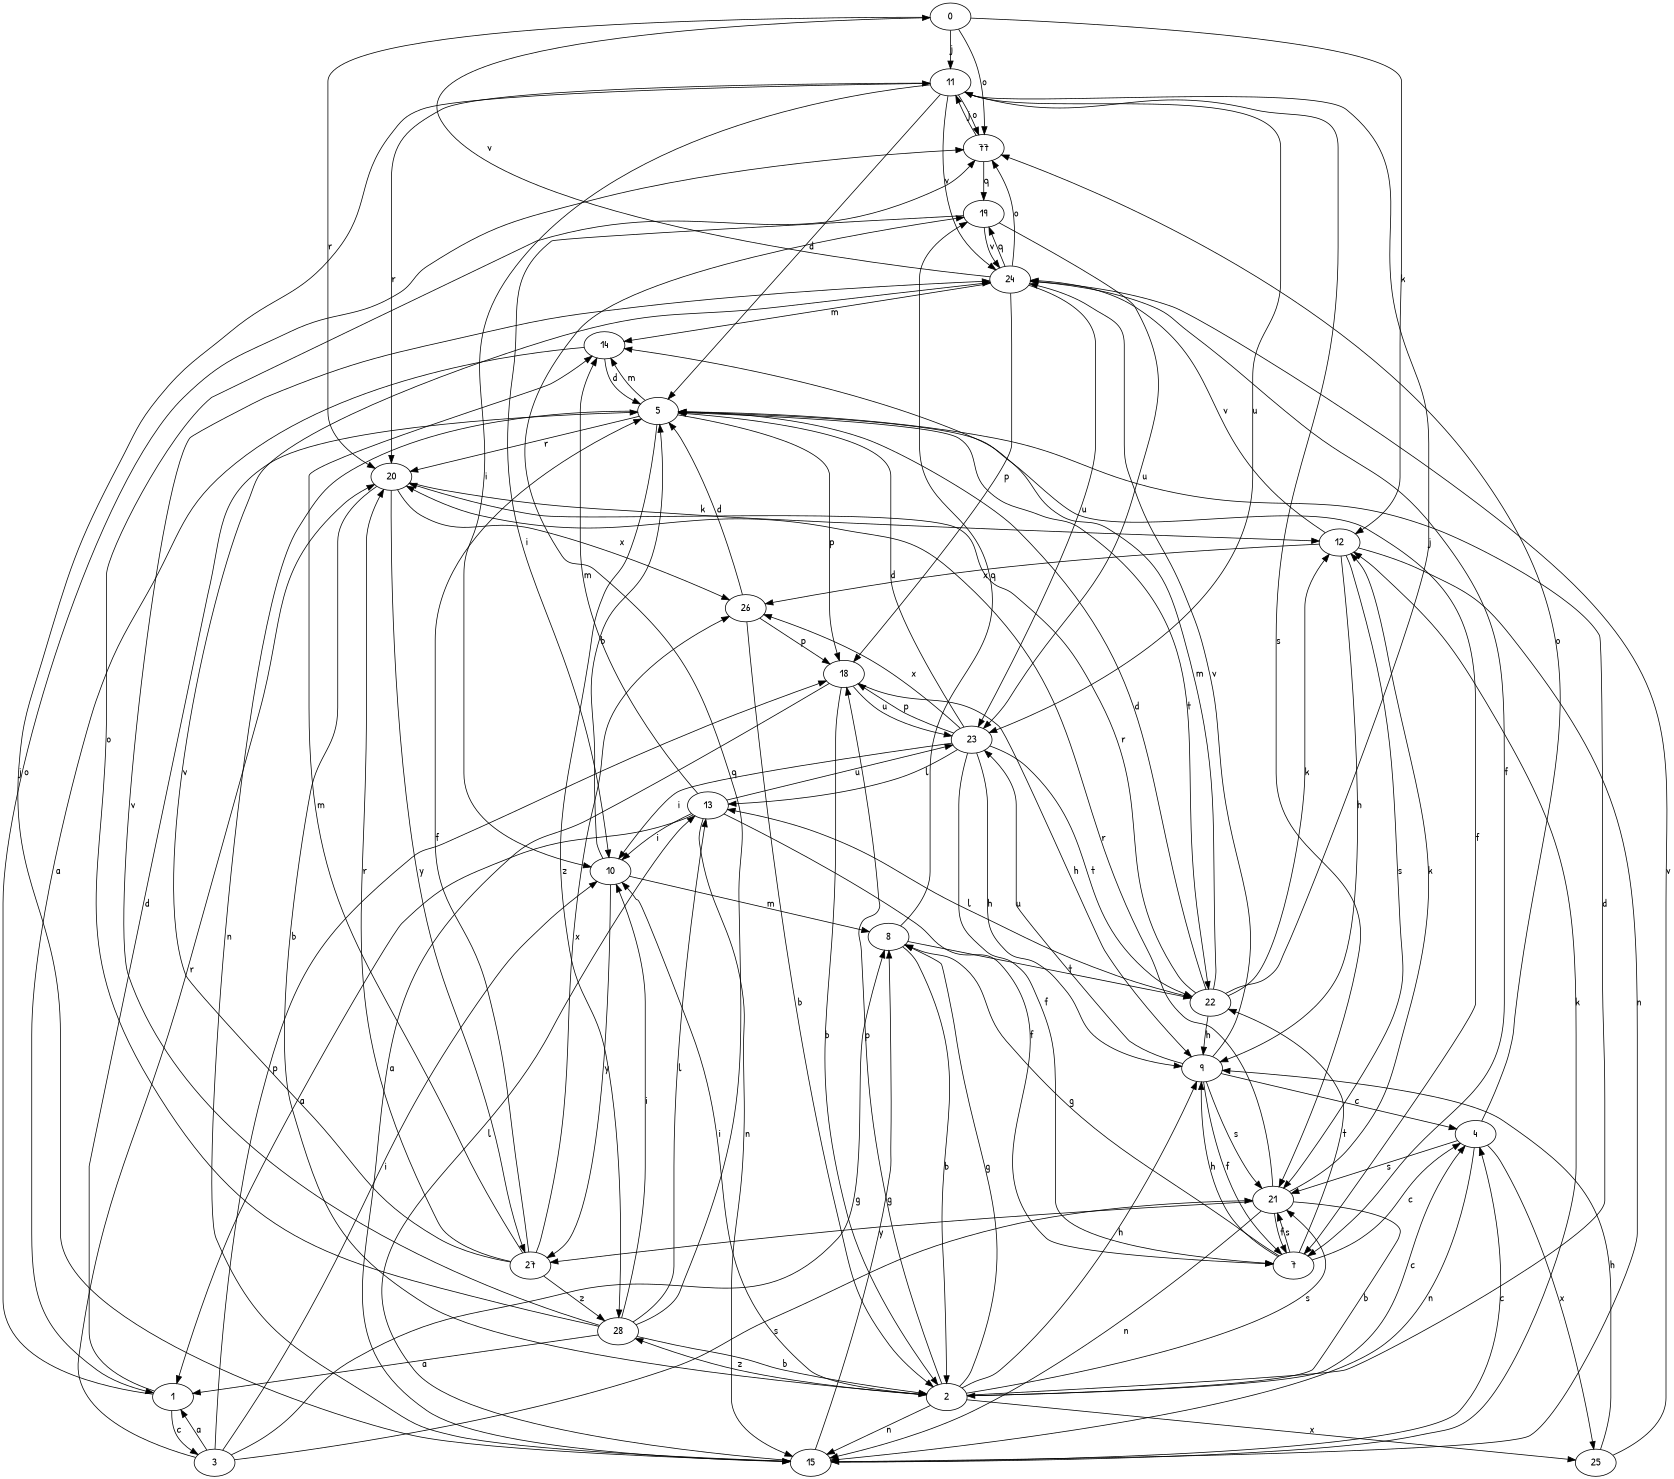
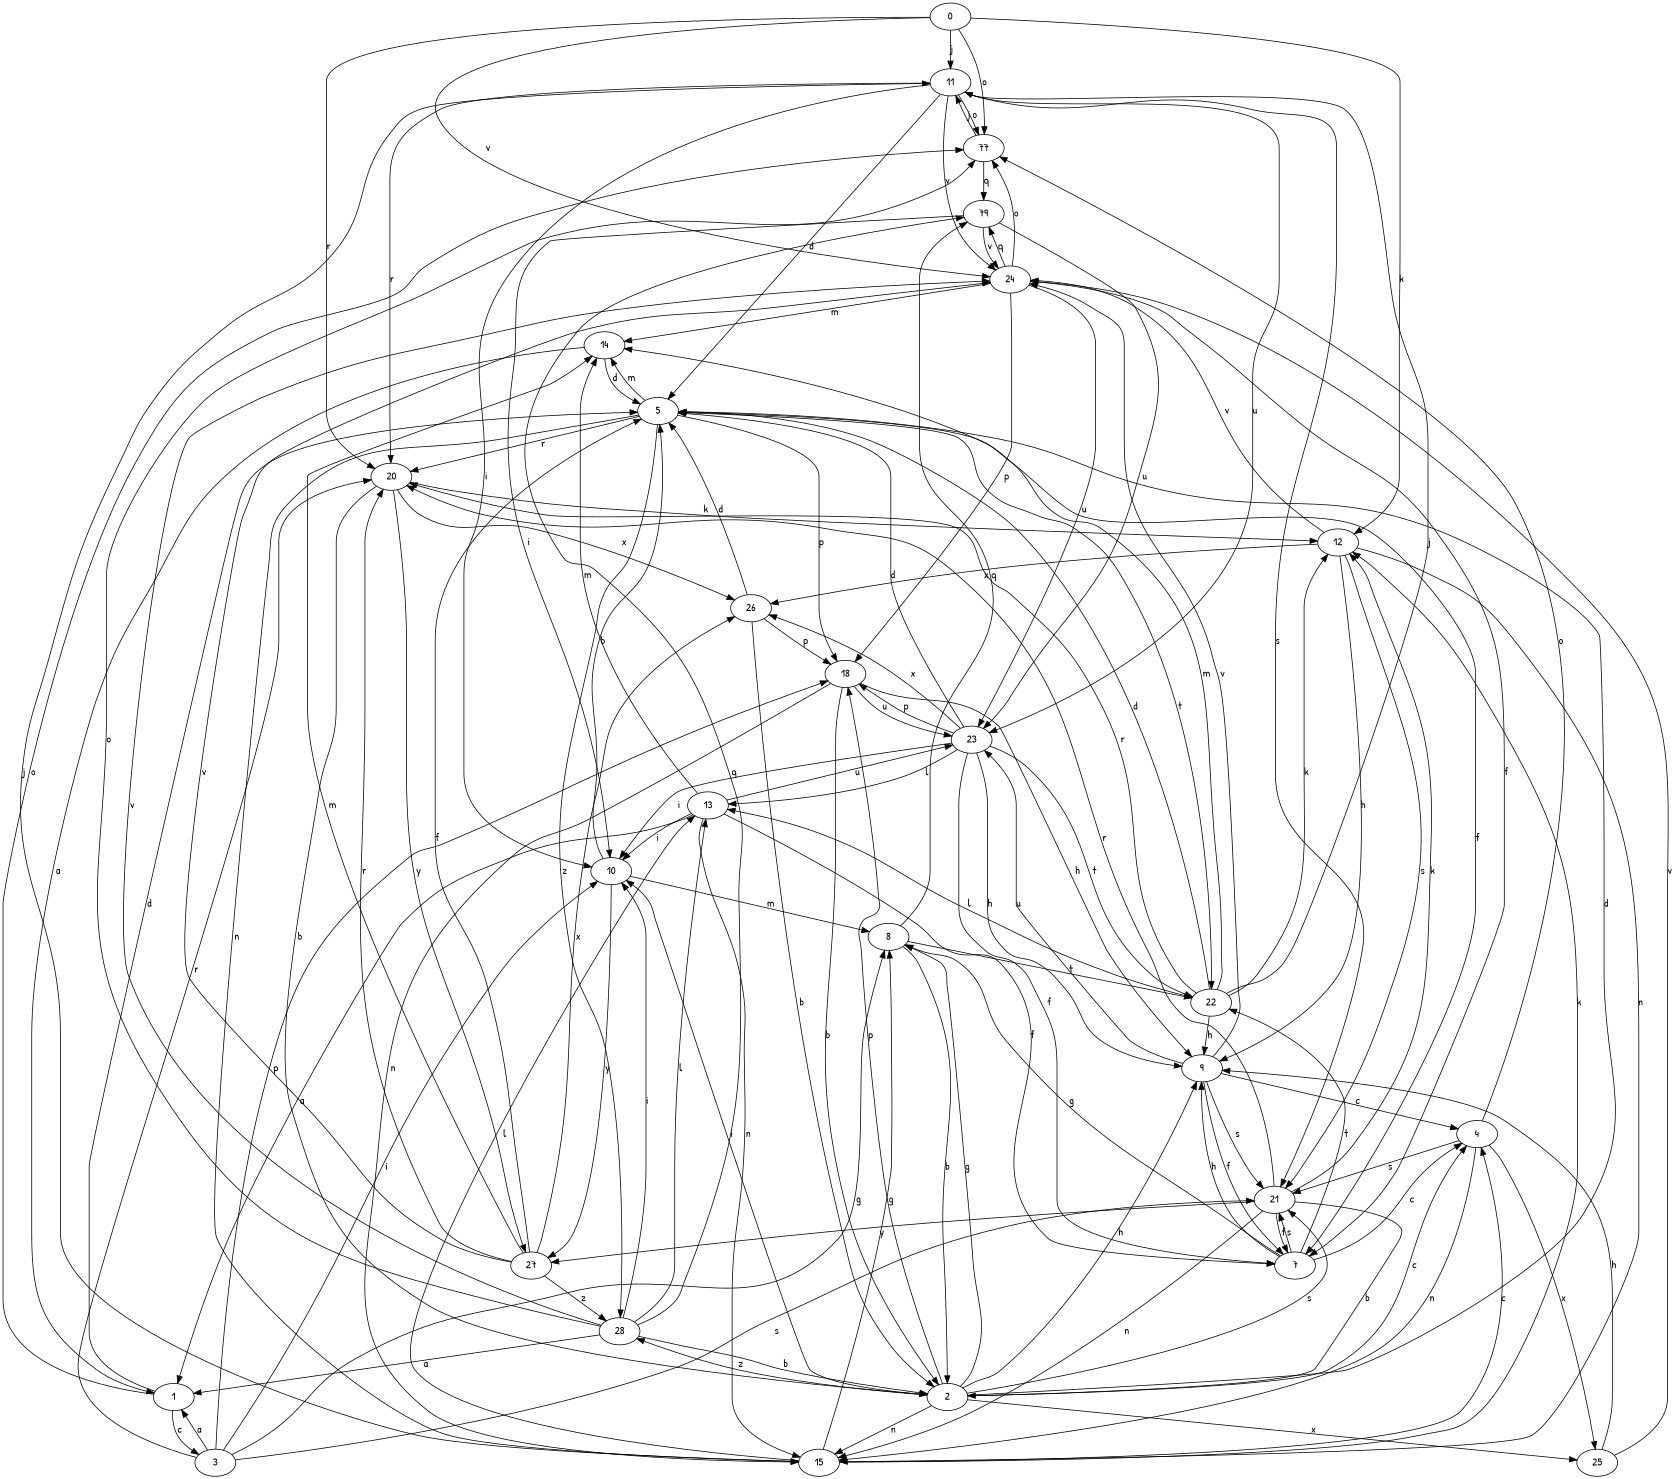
(463, 142) -> (456, 136)
(984, 214) -> (984, 214)
(392, 1068) -> (393, 1068)
